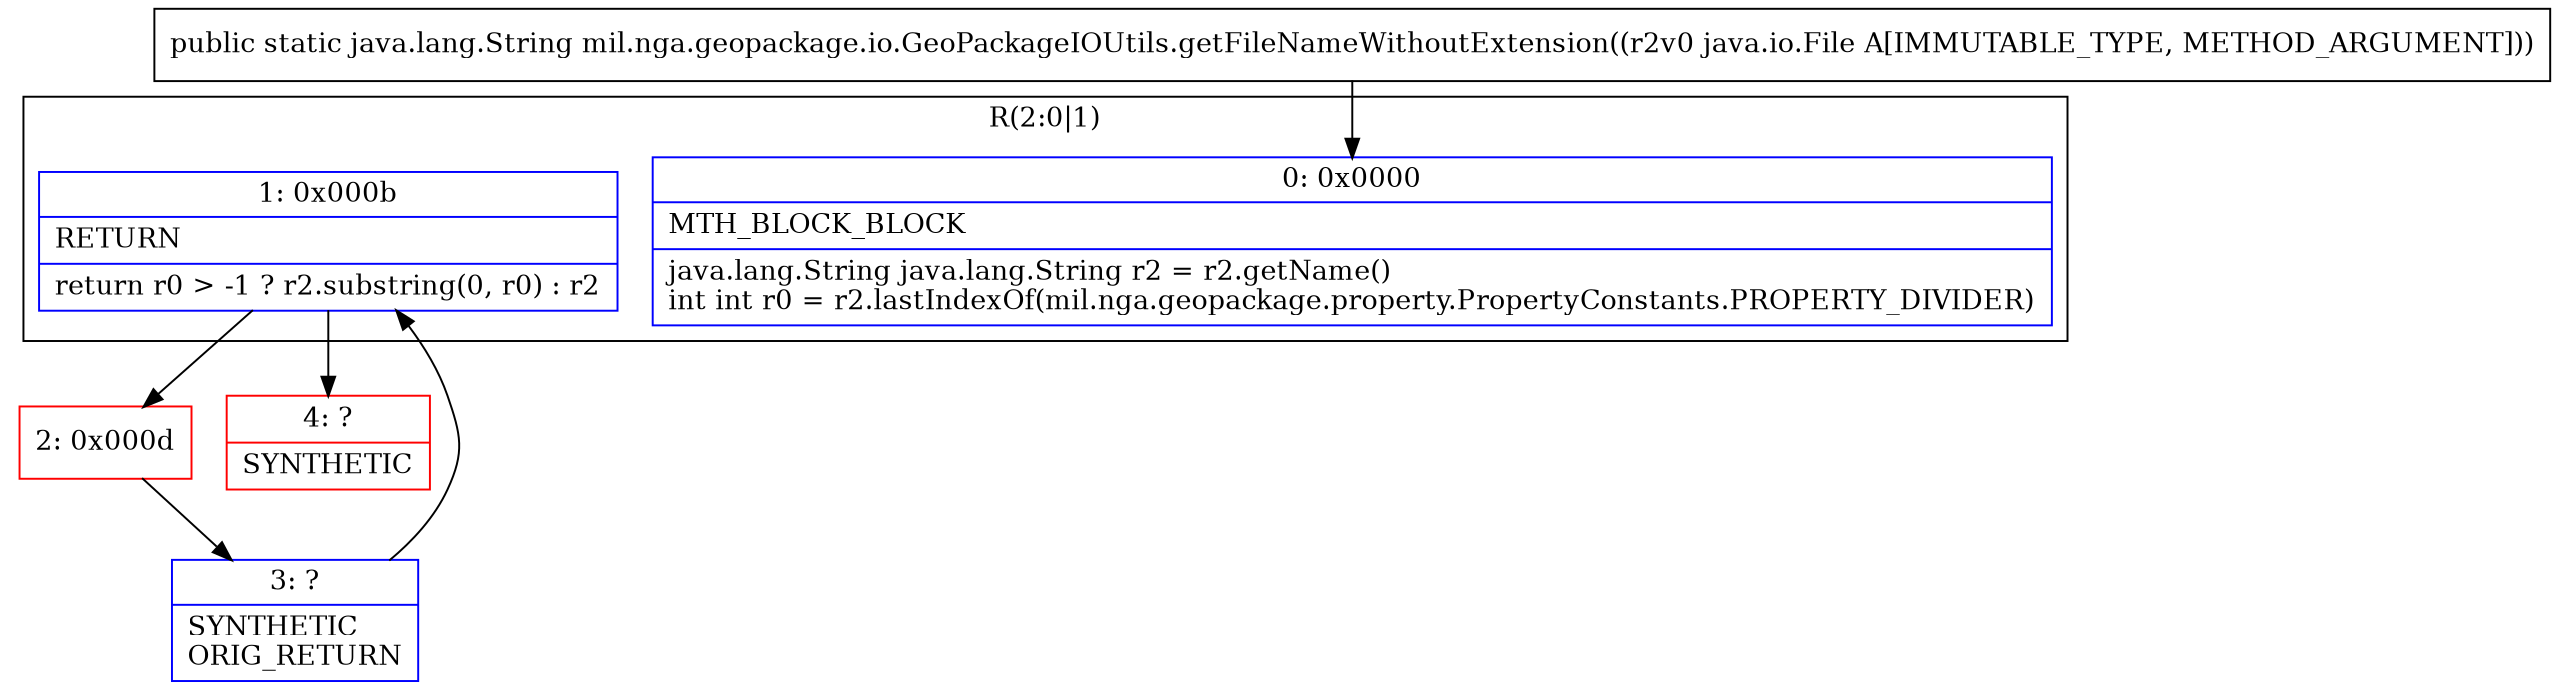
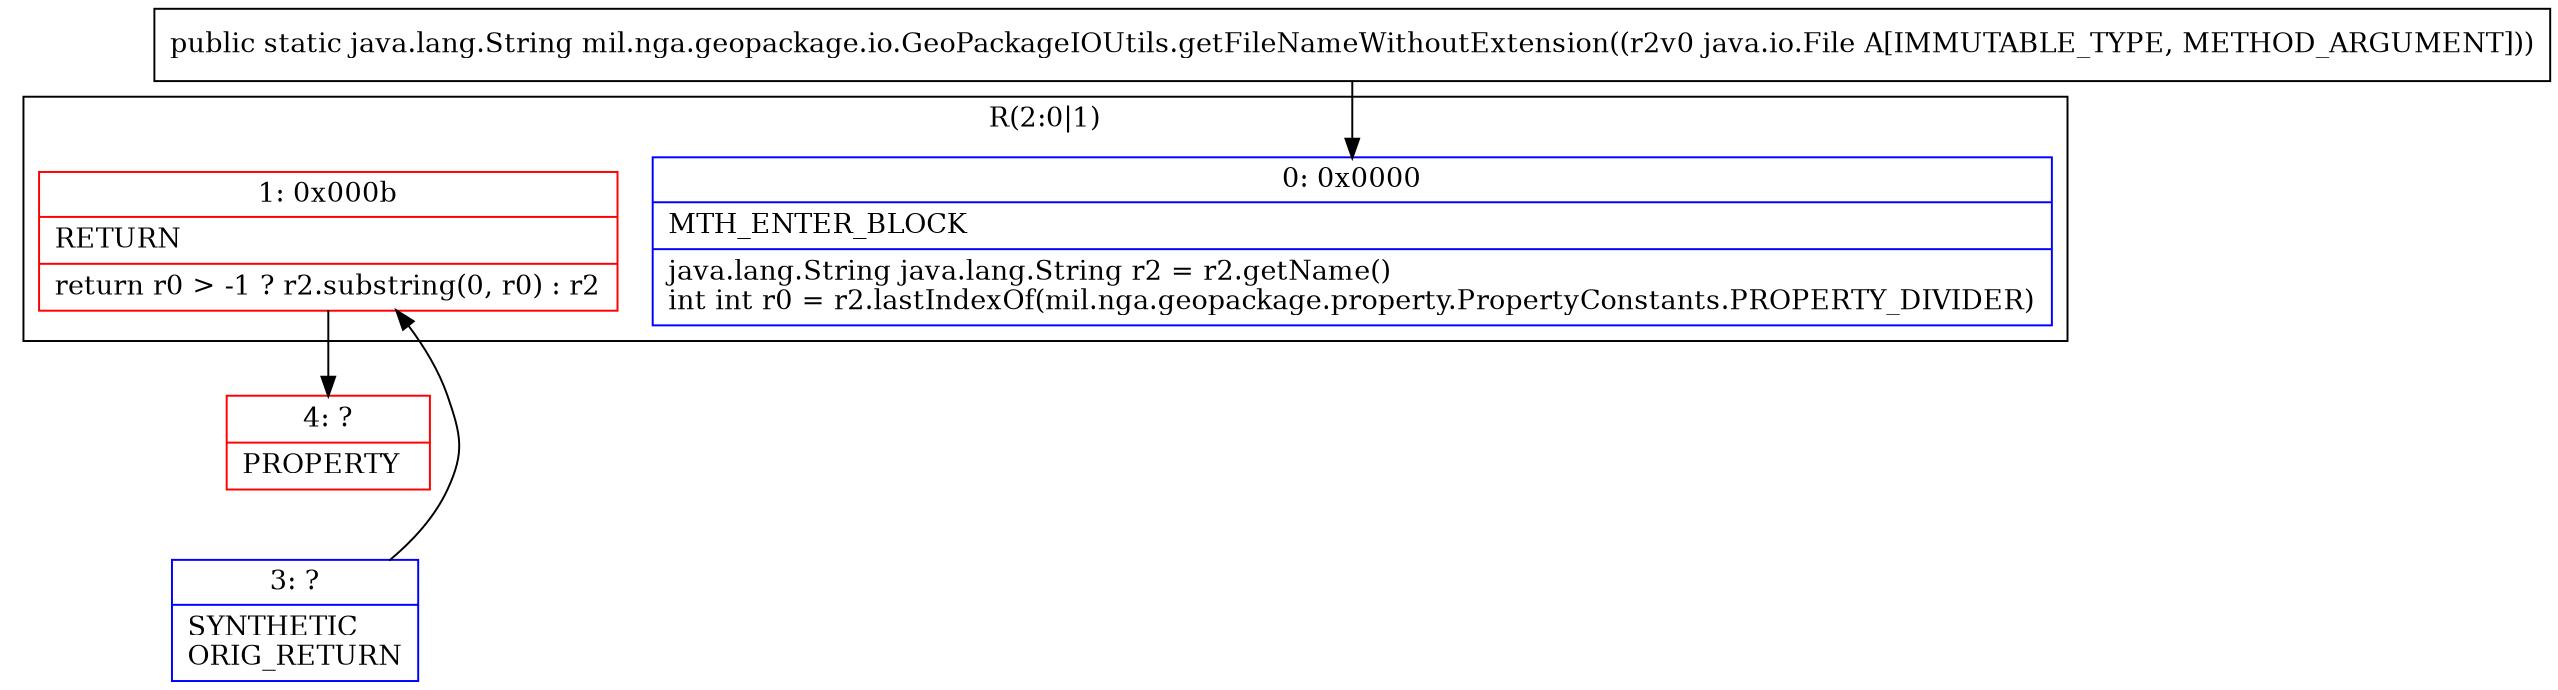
(818, 225) -> (819, 225)
(328, 241) -> (328, 241)
(106, 443) -> none
(328, 465) -> (321, 465)
